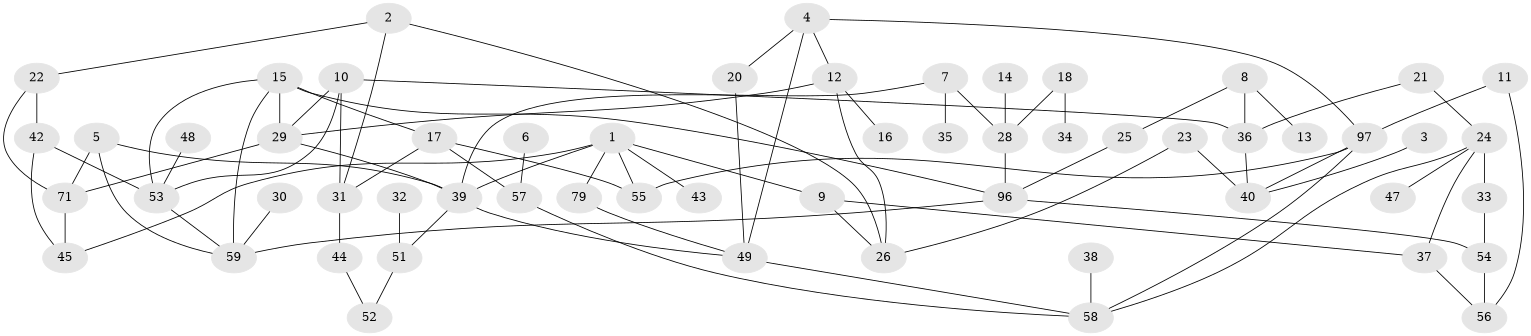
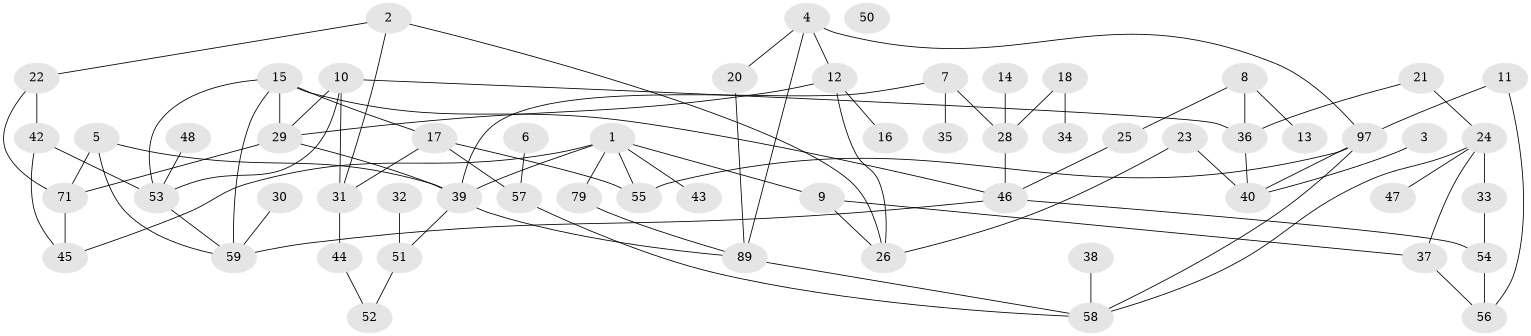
none -> (867, 18)
(1005, 198) -> (1005, 198)
(745, 258) -> (745, 258)
